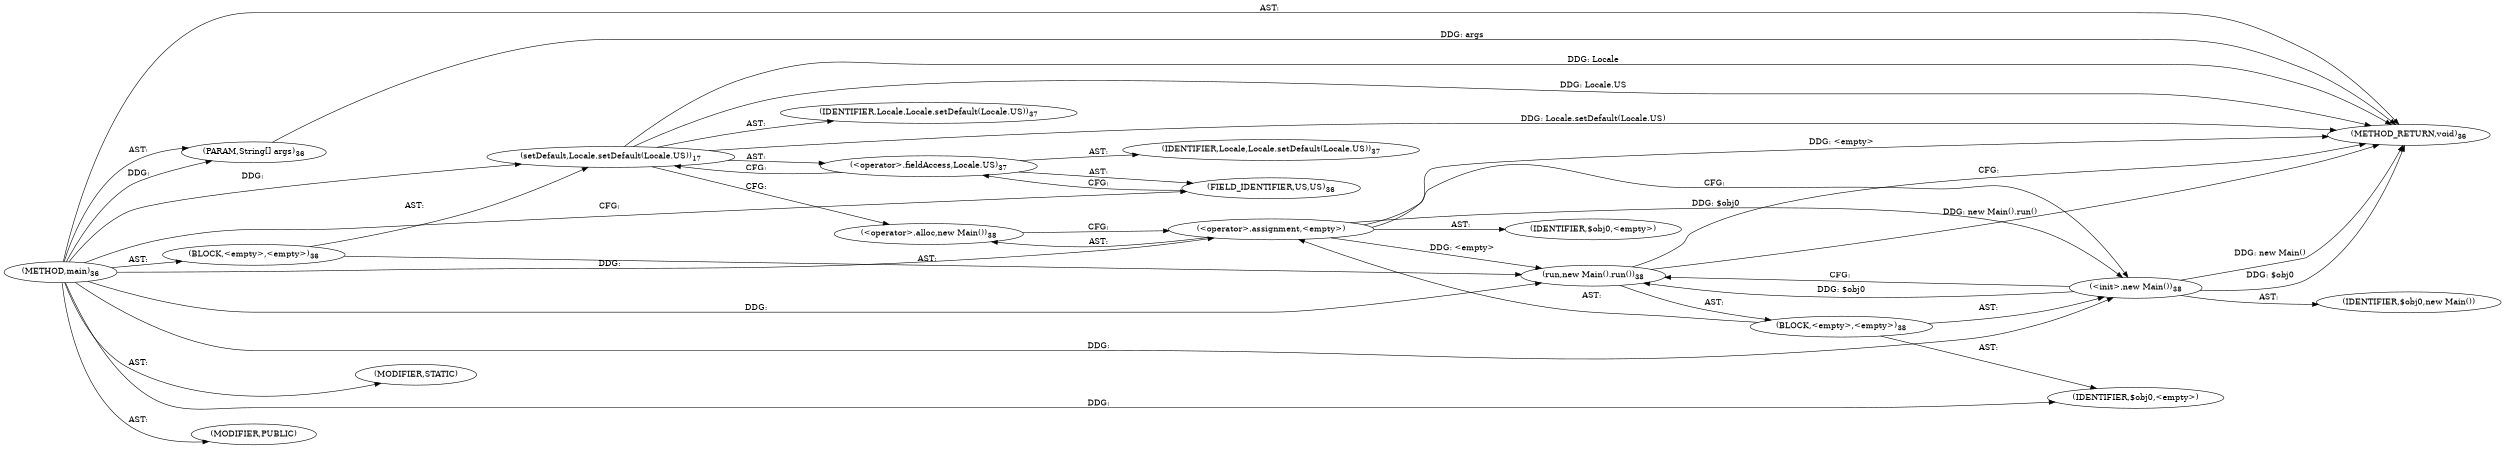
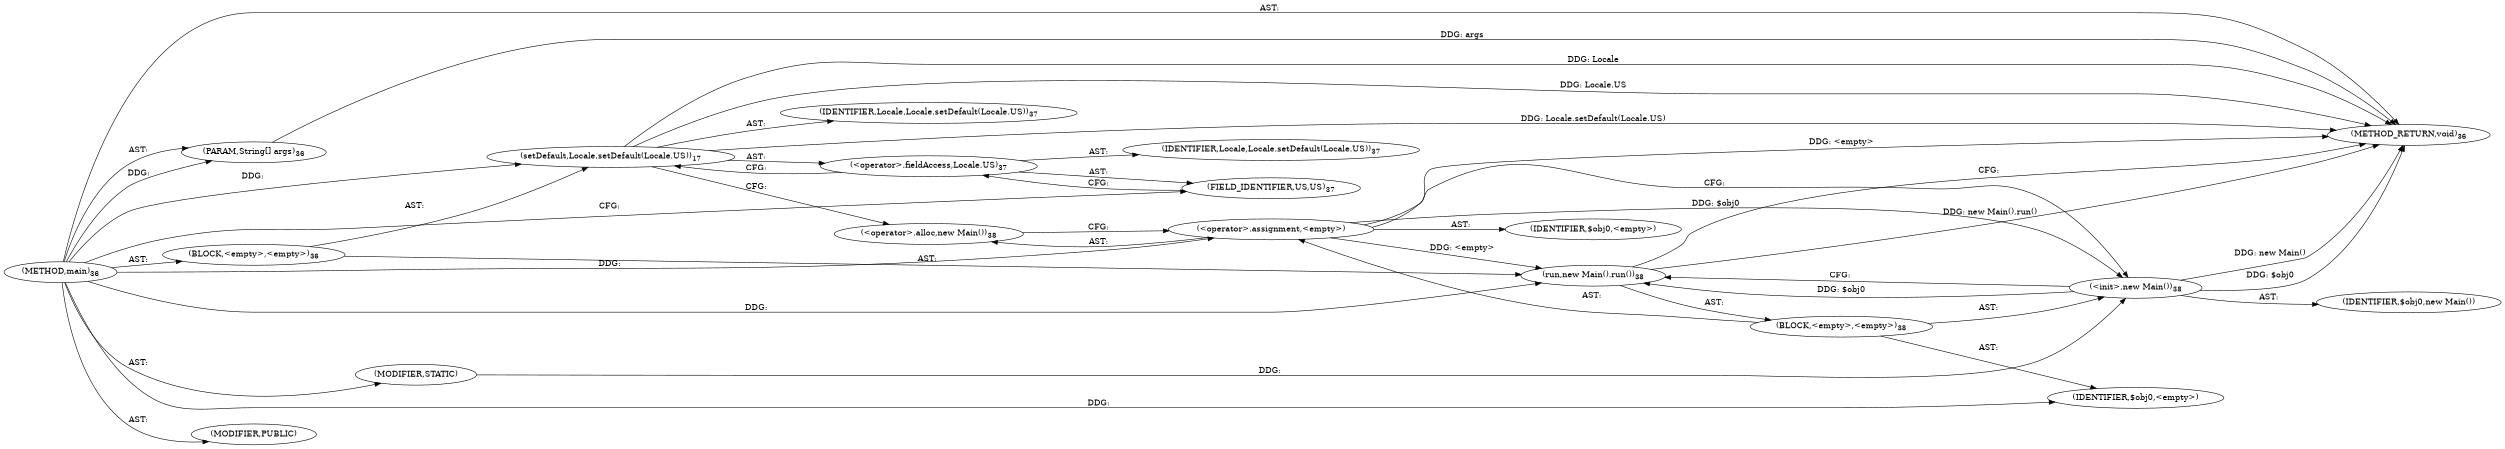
(1330, 187) -> (1330, 187)
(1087, 350) -> (1309, 375)
